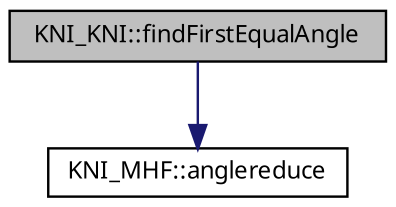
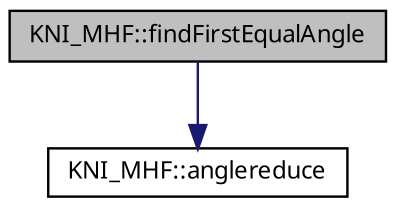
(198, 36) -> (198, 36)
